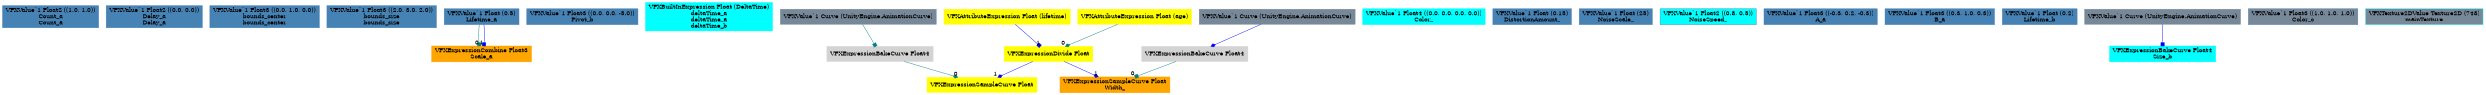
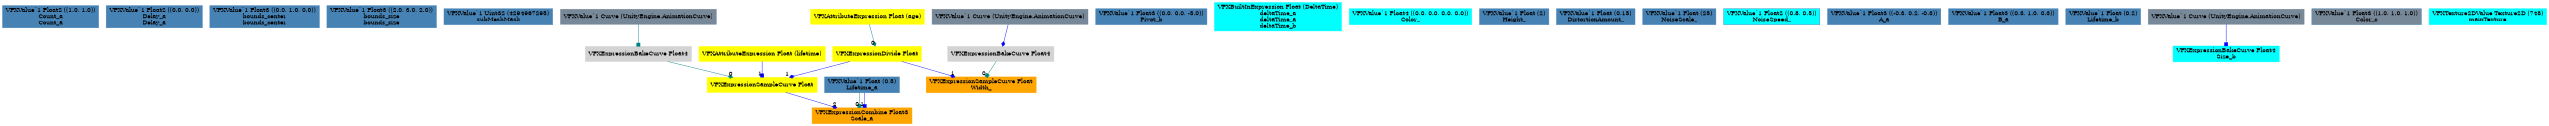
none -> (498, 17)
none -> (1514, 17)
(2424, 17) -> (2488, 17)
(1026, 34) -> (762, 67)
none -> (809, 99)
